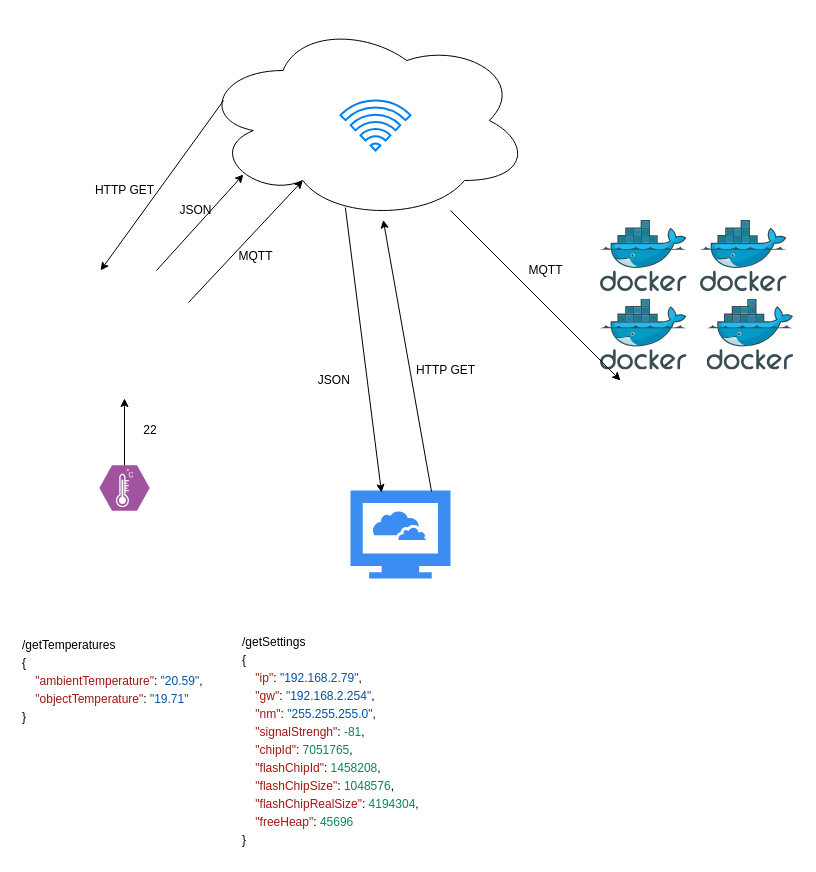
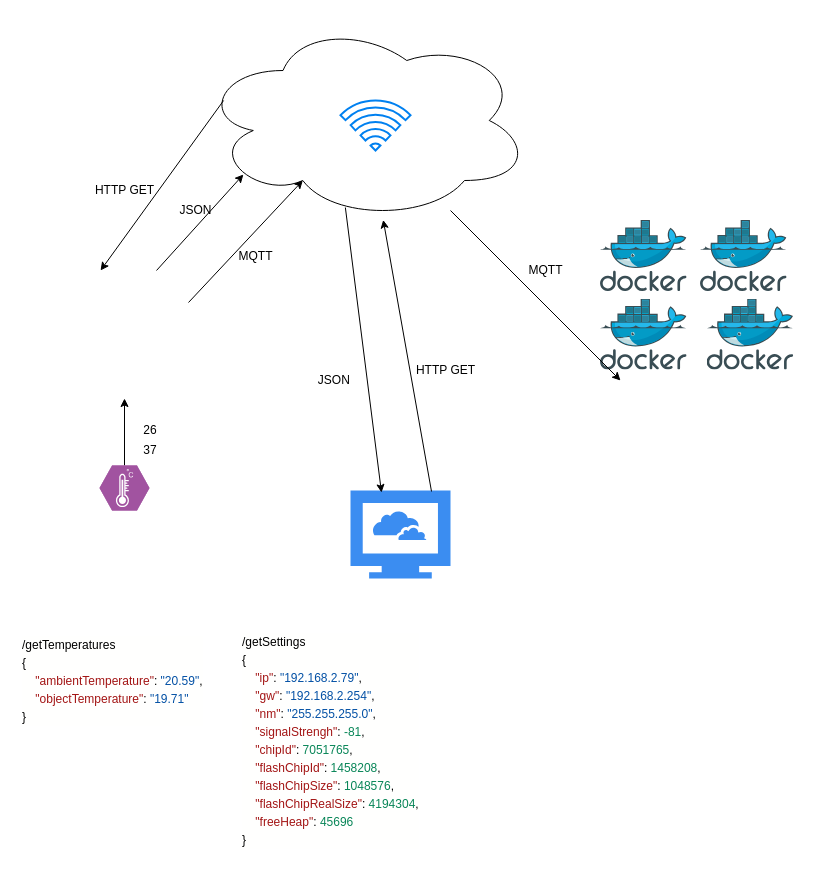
(151, 431) -> (151, 431)
none -> (151, 451)
